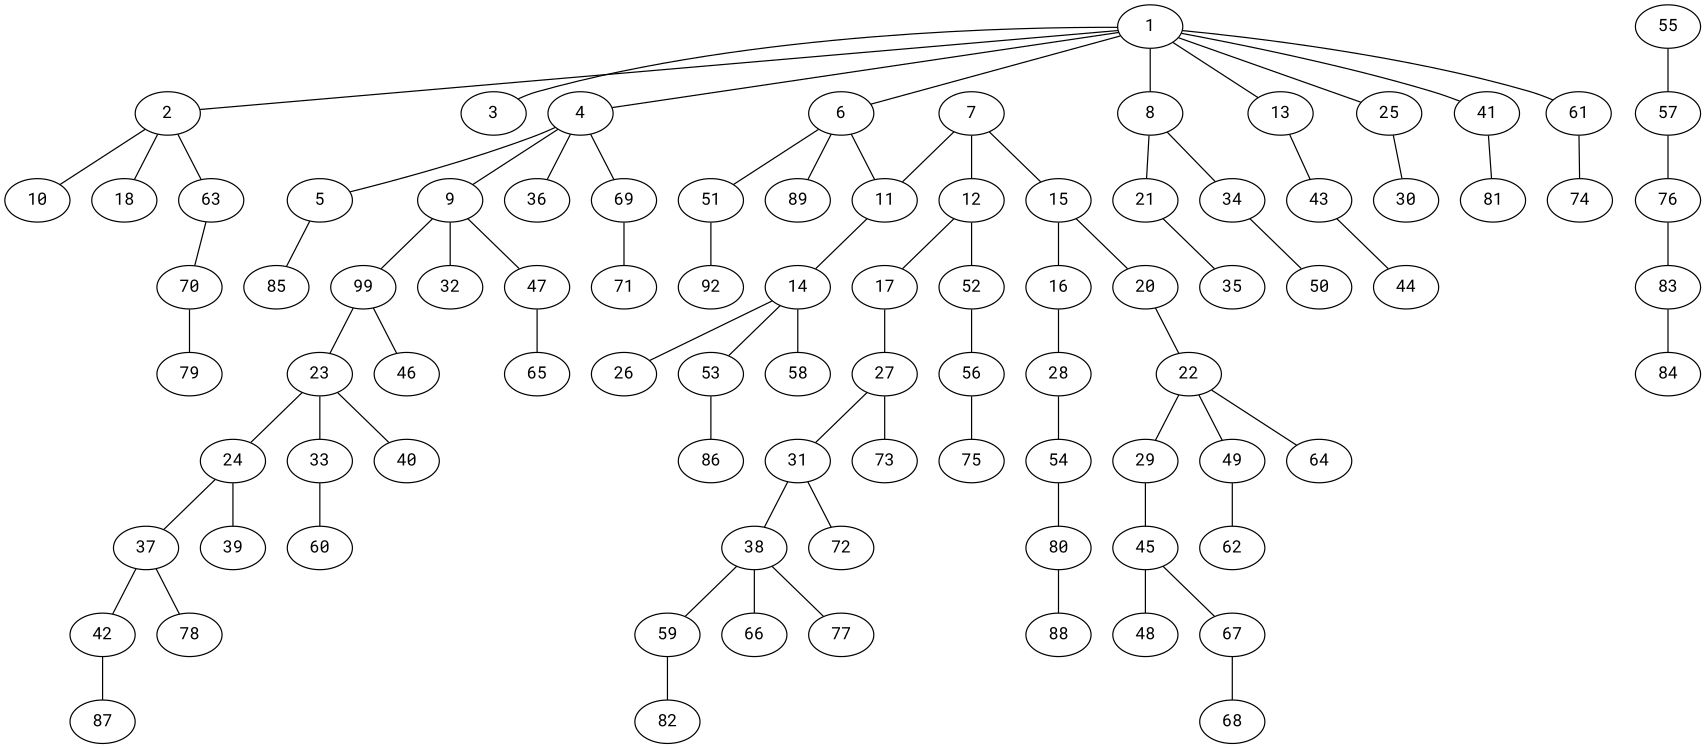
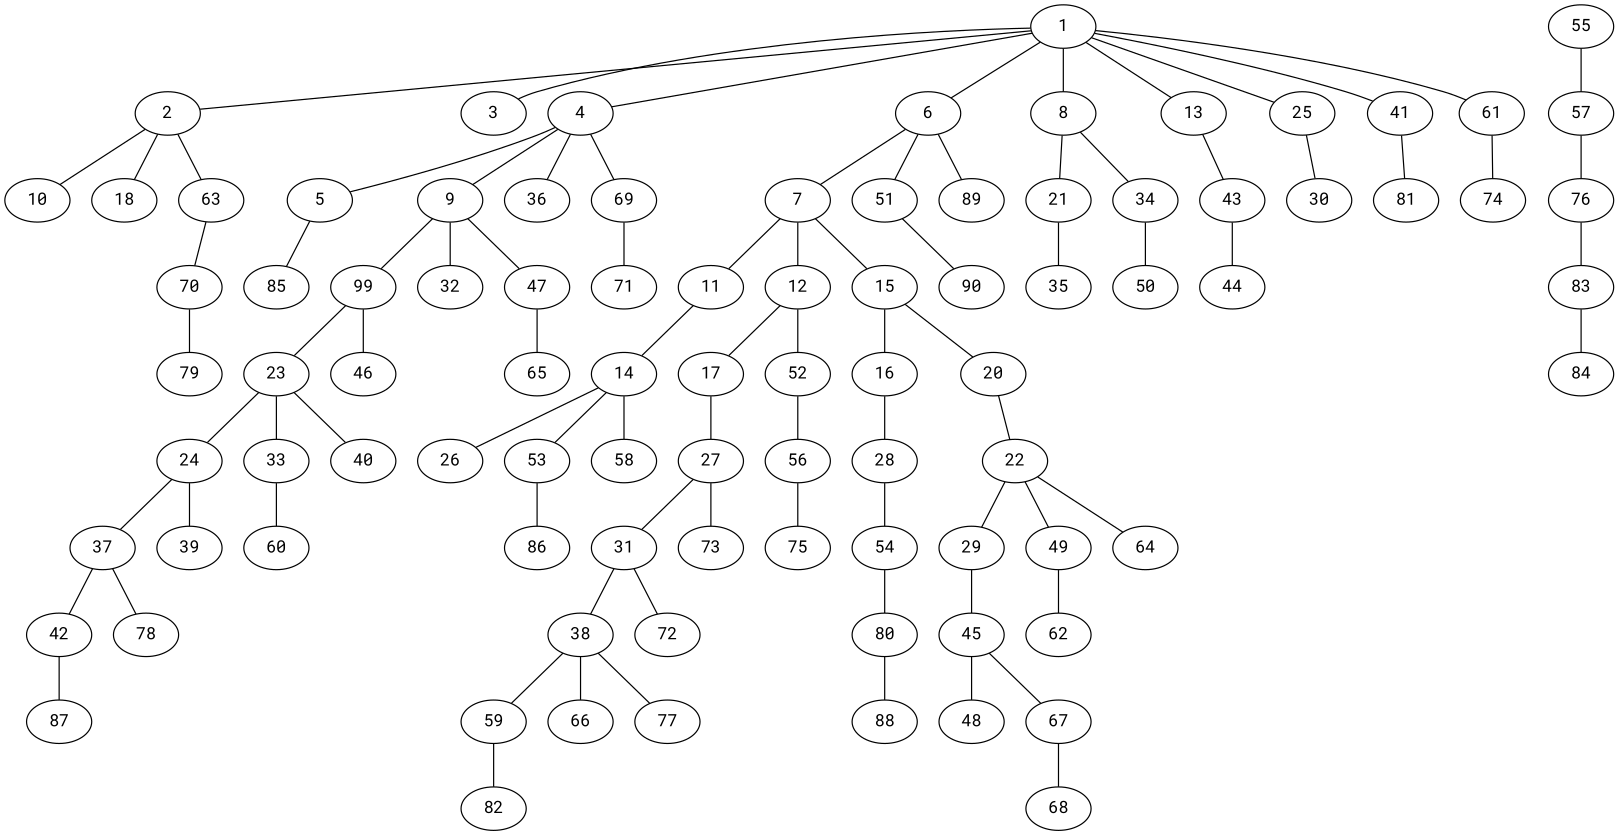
(863, 157) -> (863, 157)
(711, 287) -> (972, 287)
